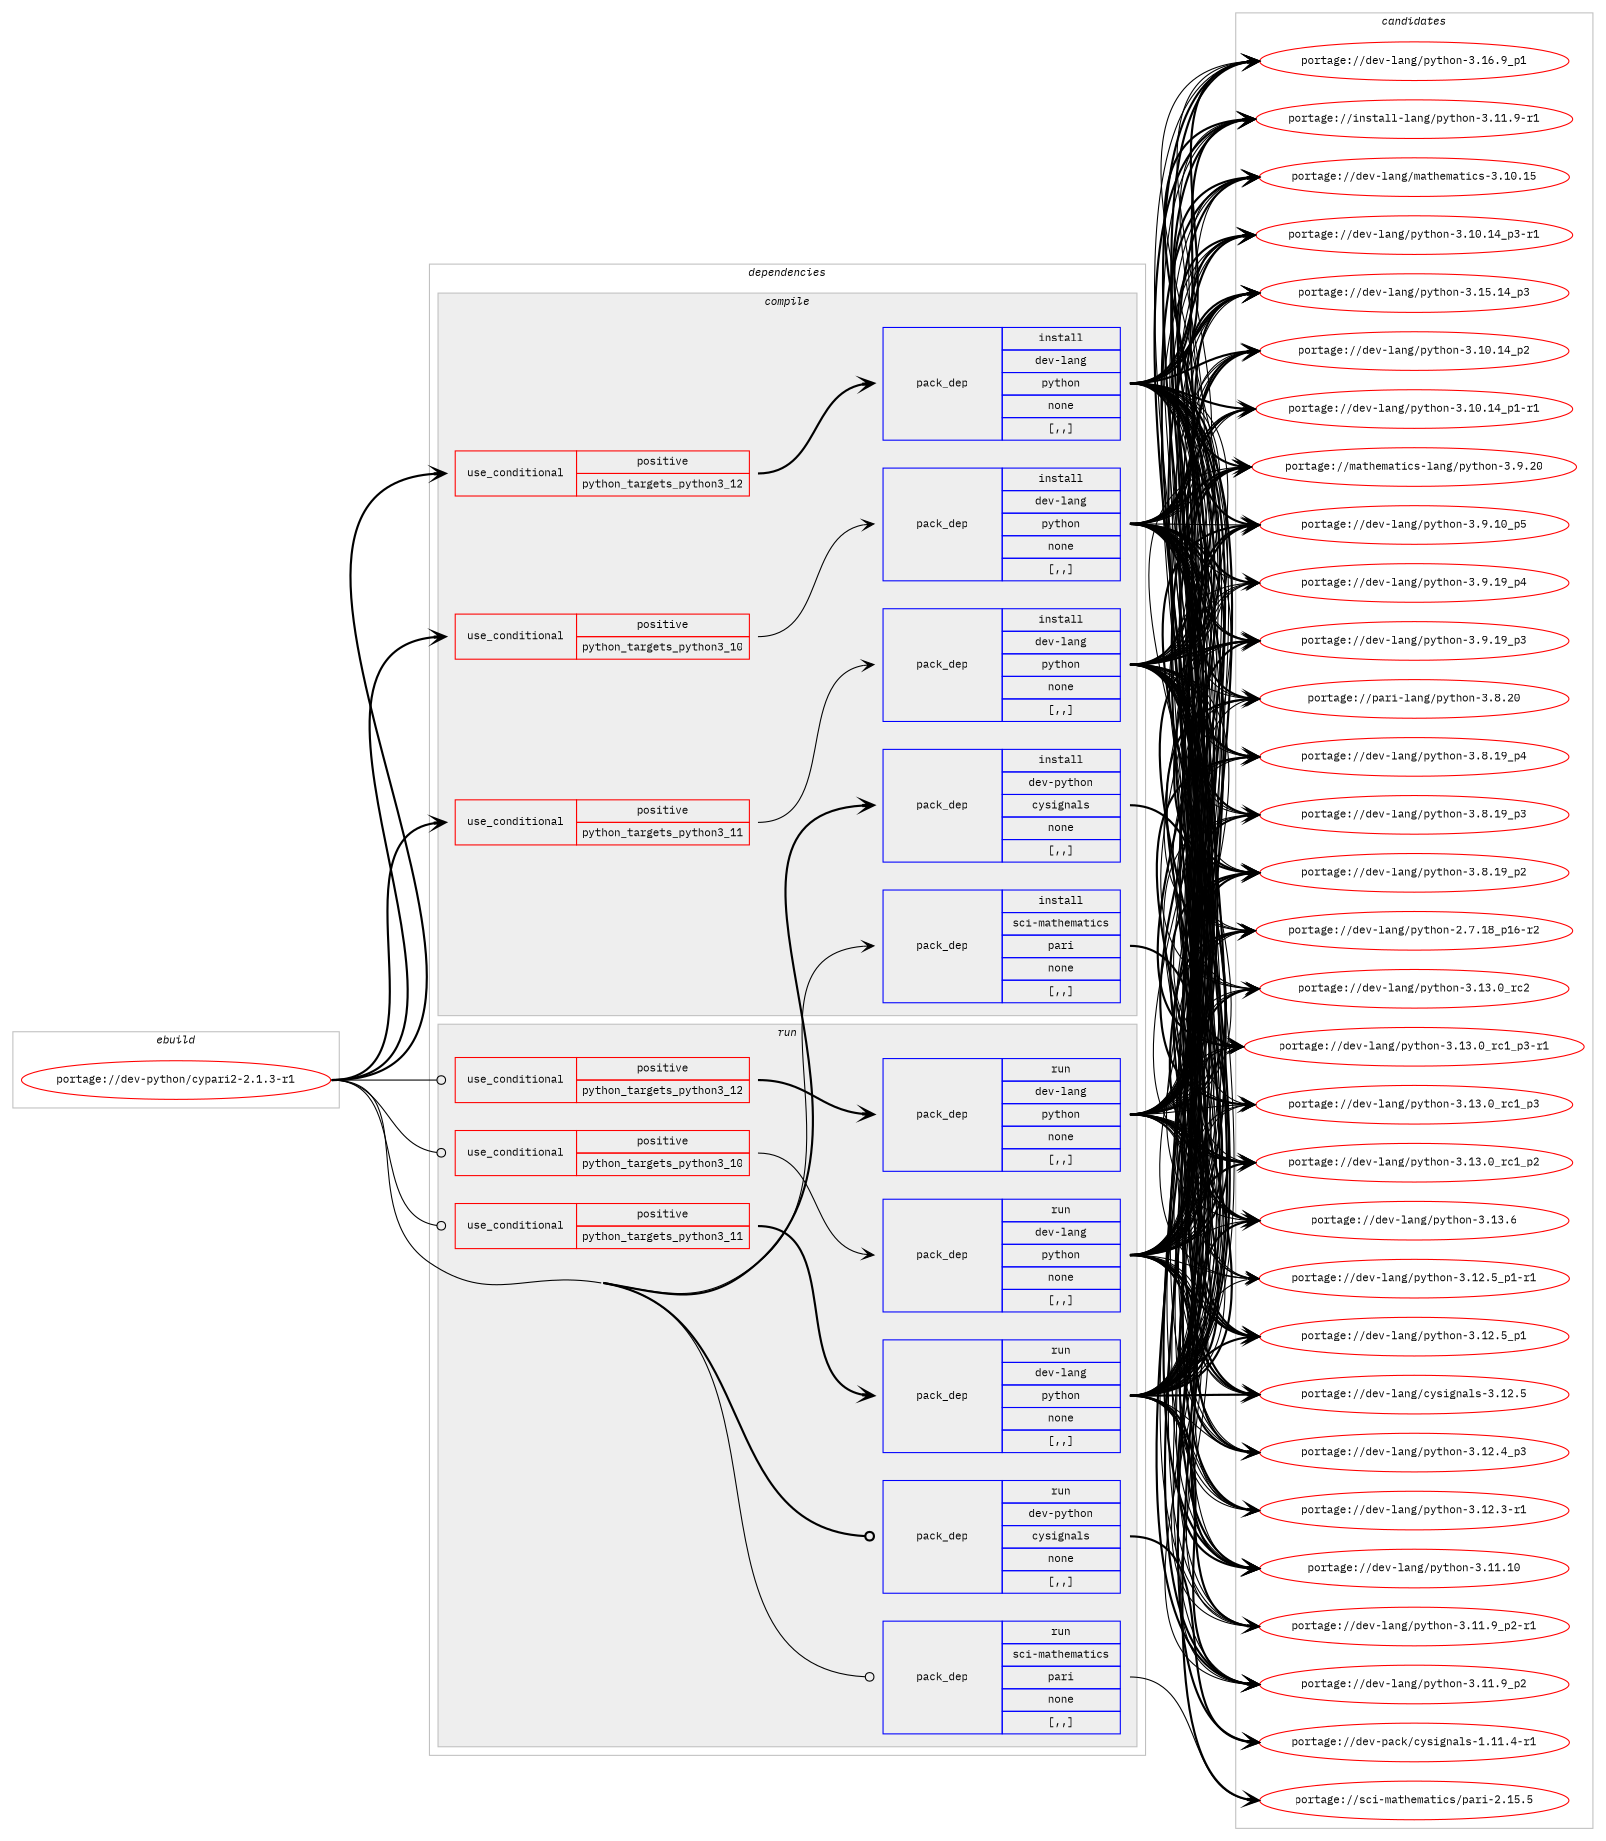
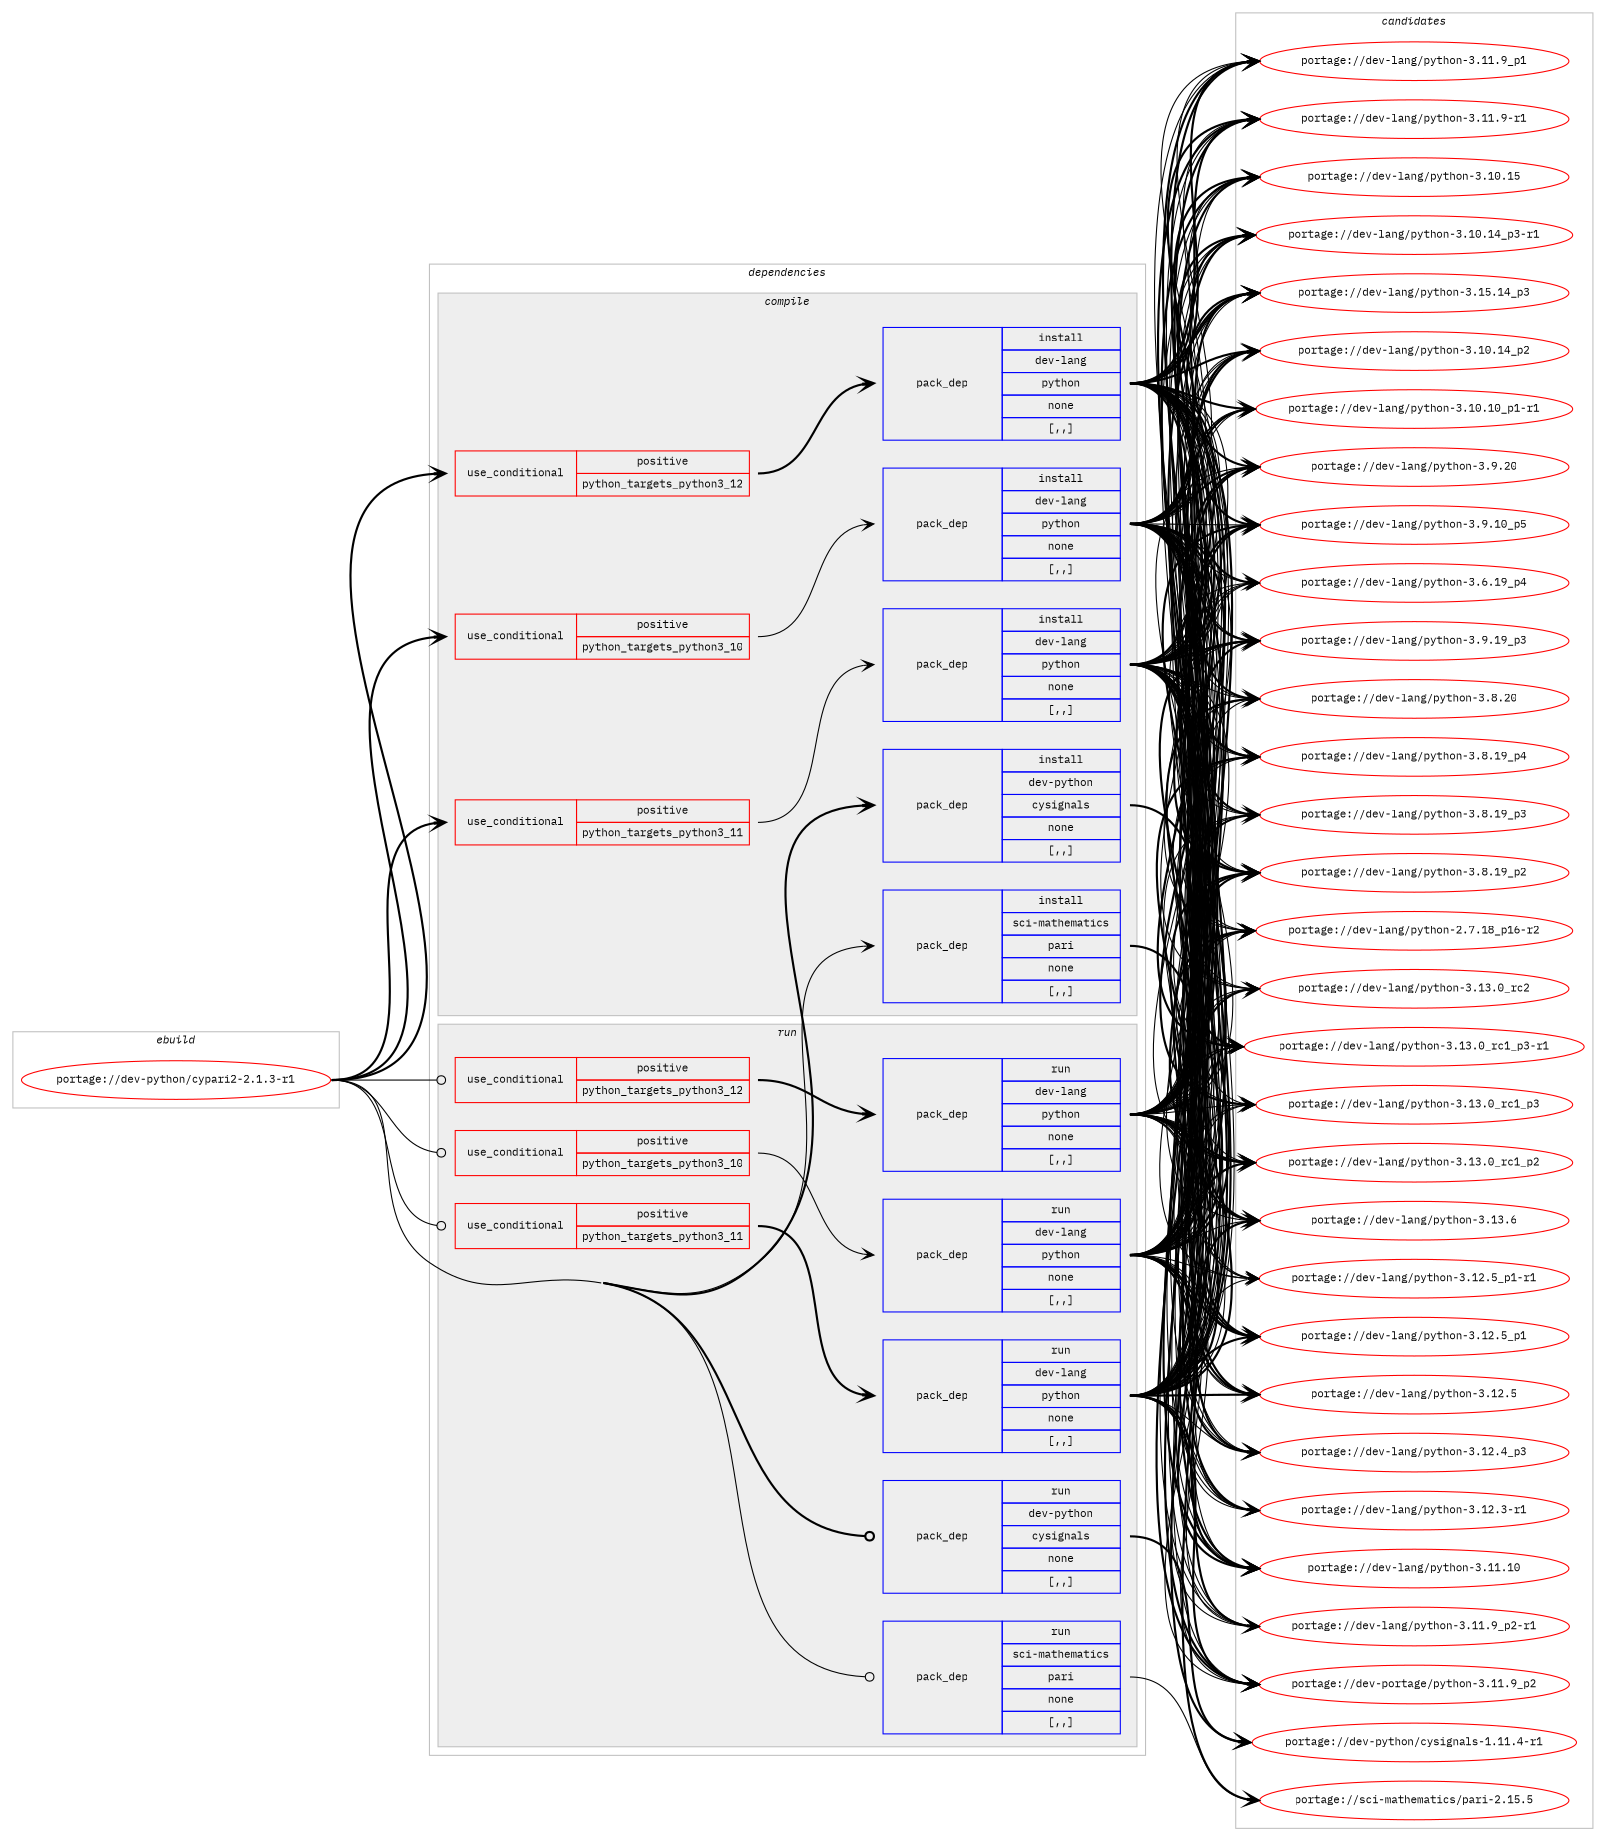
(1414, 61) -> (1414, 61)
(1414, 119) -> (1414, 119)
(1414, 177) -> (1414, 177)
(1414, 409) -> (1414, 409)
(1414, 467) -> (1414, 467)
(1414, 583) -> (1414, 583)
(1414, 699) -> (1414, 699)
(1414, 1395) -> (1414, 1395)
(1414, 1684) -> (1414, 1684)
(1414, 1742) -> (1414, 1742)
